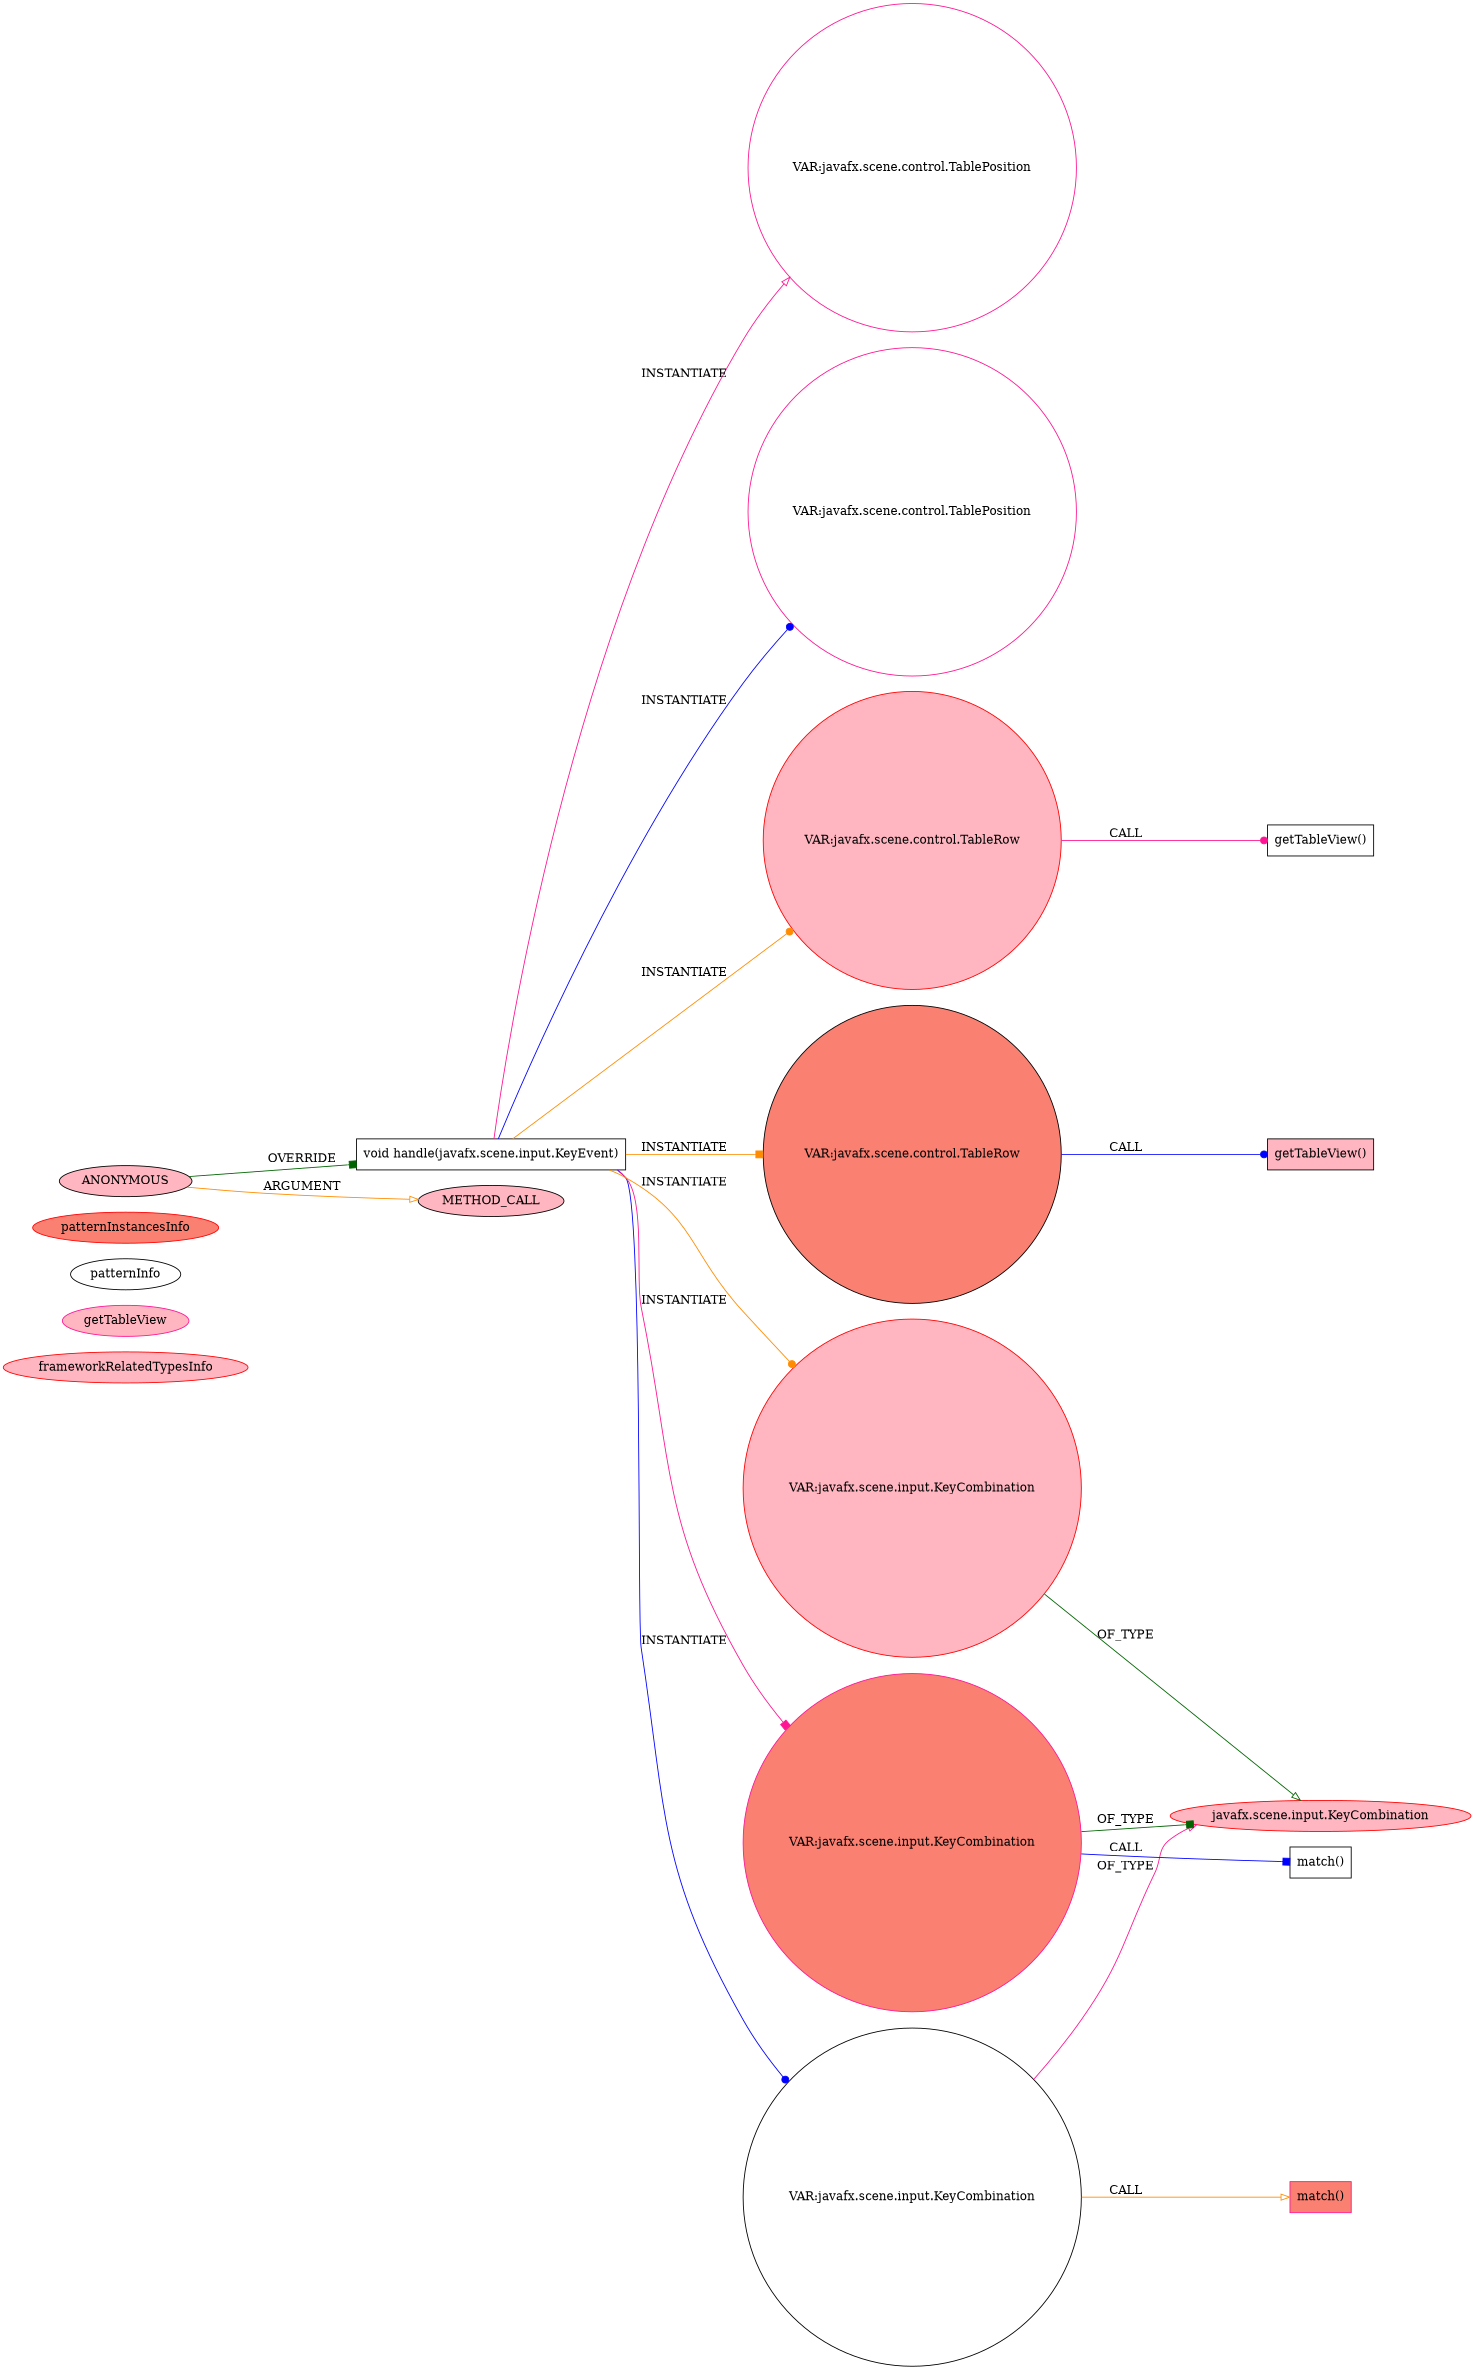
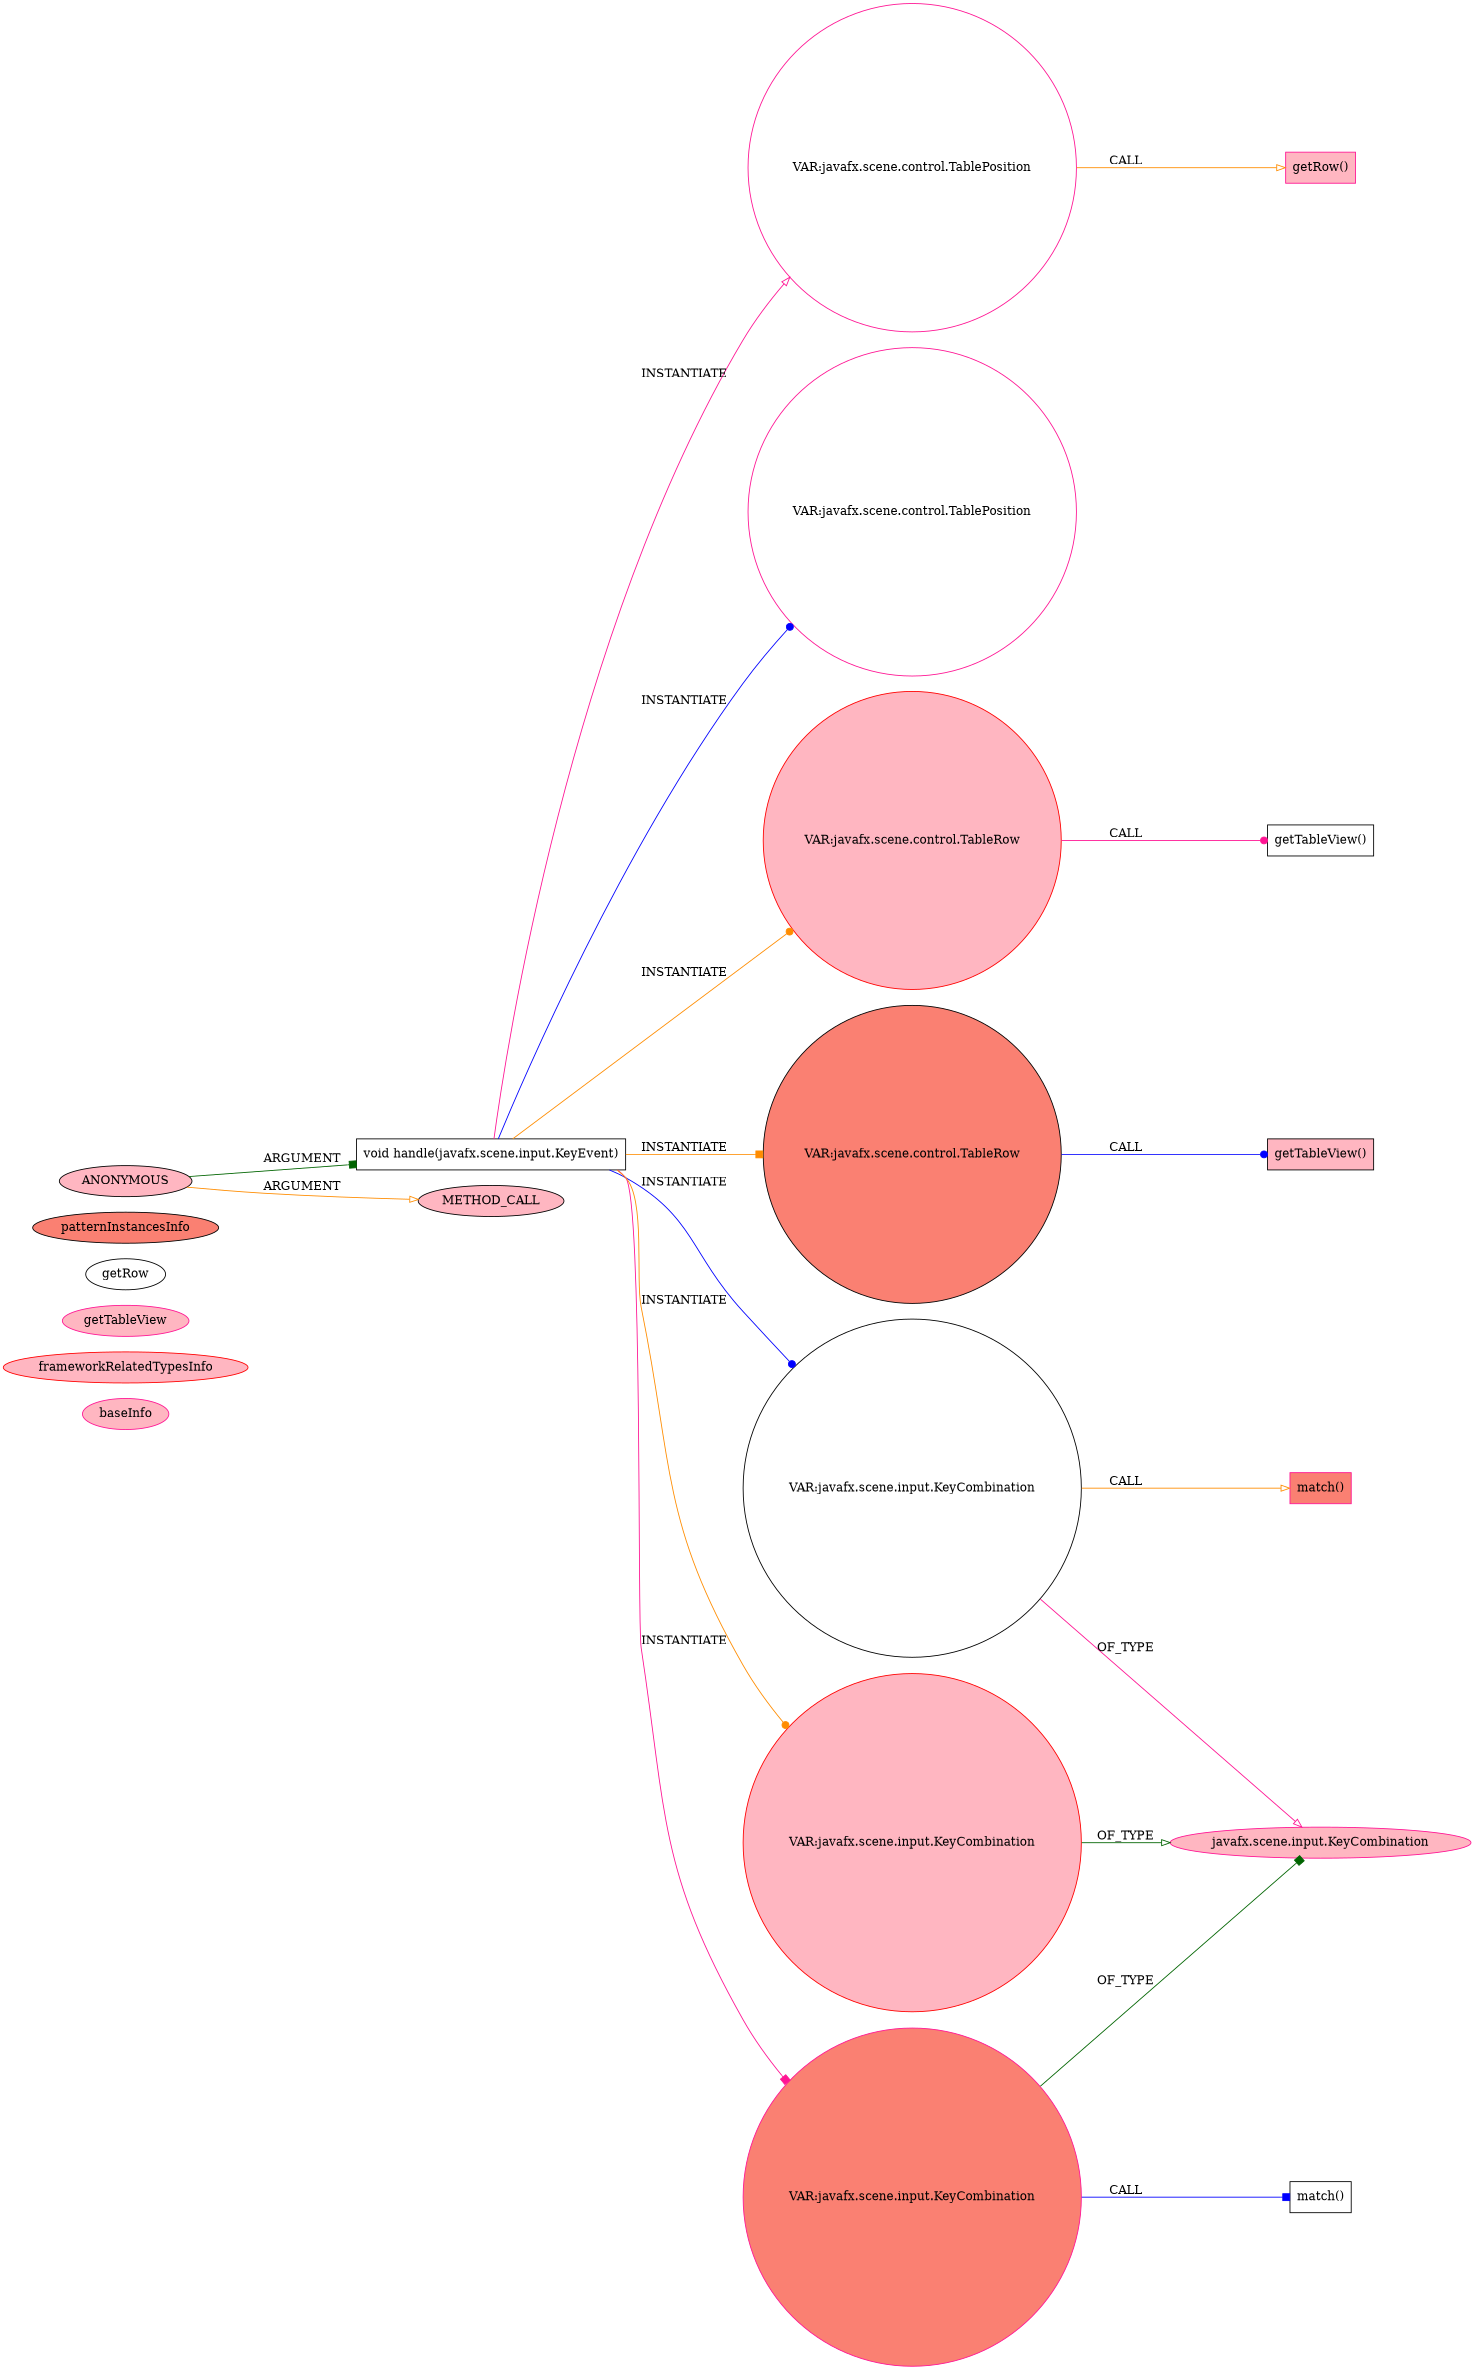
none -> (1321, 168)
(302, 1159) -> (302, 1159)
(126, 1228) -> (126, 1228)
(126, 1274) -> (126, 1274)
none -> (126, 1414)
(1321, 1816) -> (1321, 1843)
